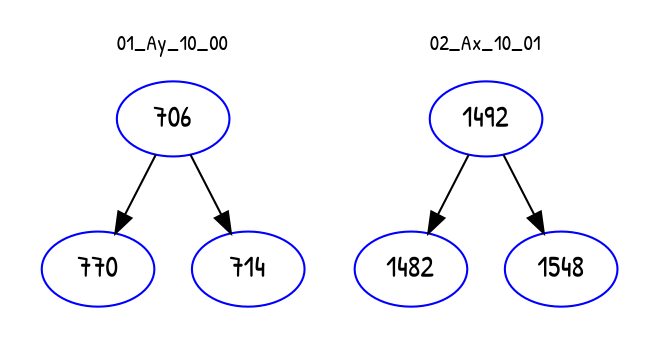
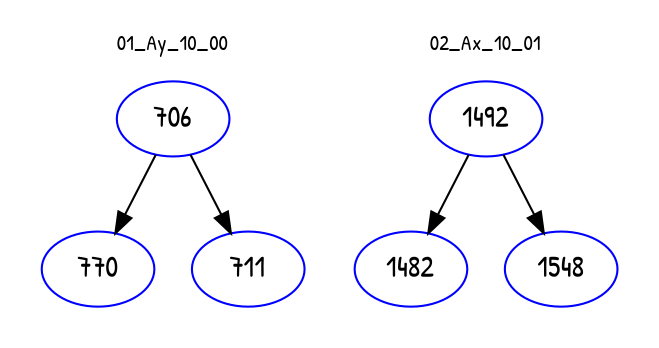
(248, 269) -> (248, 269)
